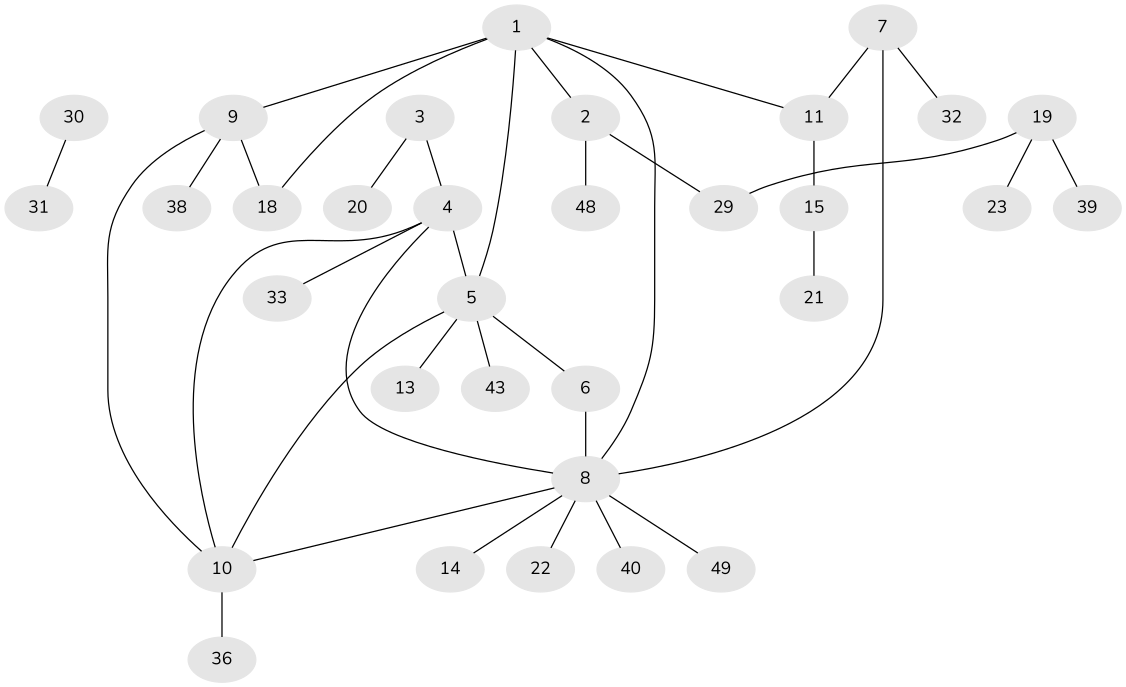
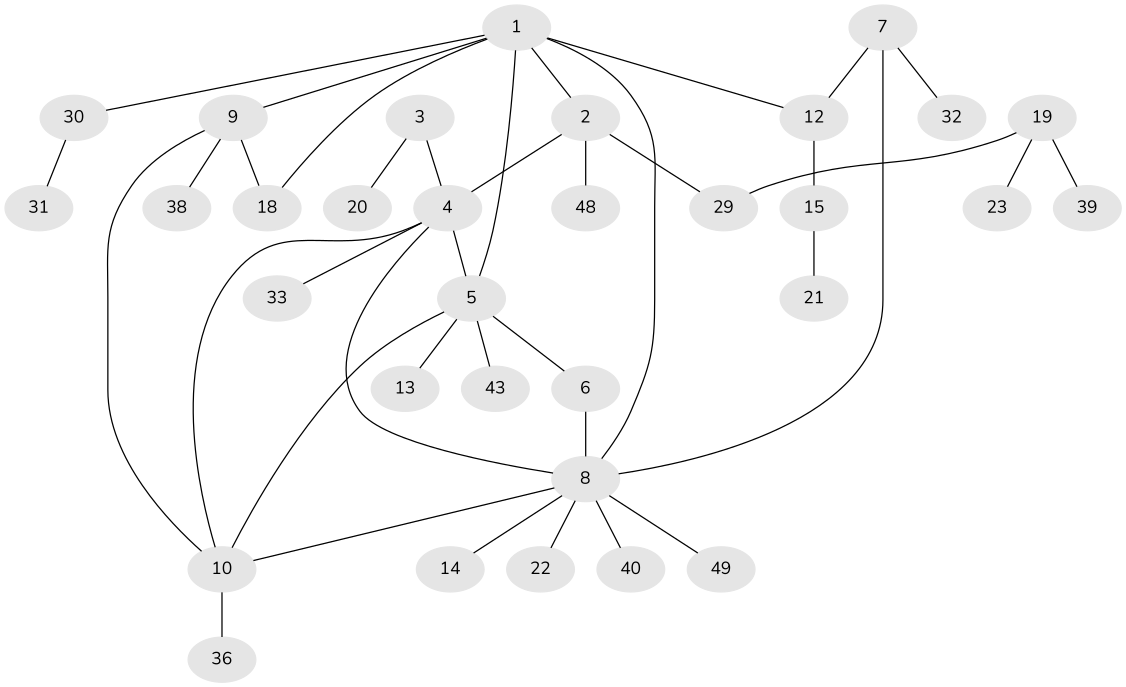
none -> (295, 73)
(814, 118) -> (814, 118)
none -> (517, 163)
